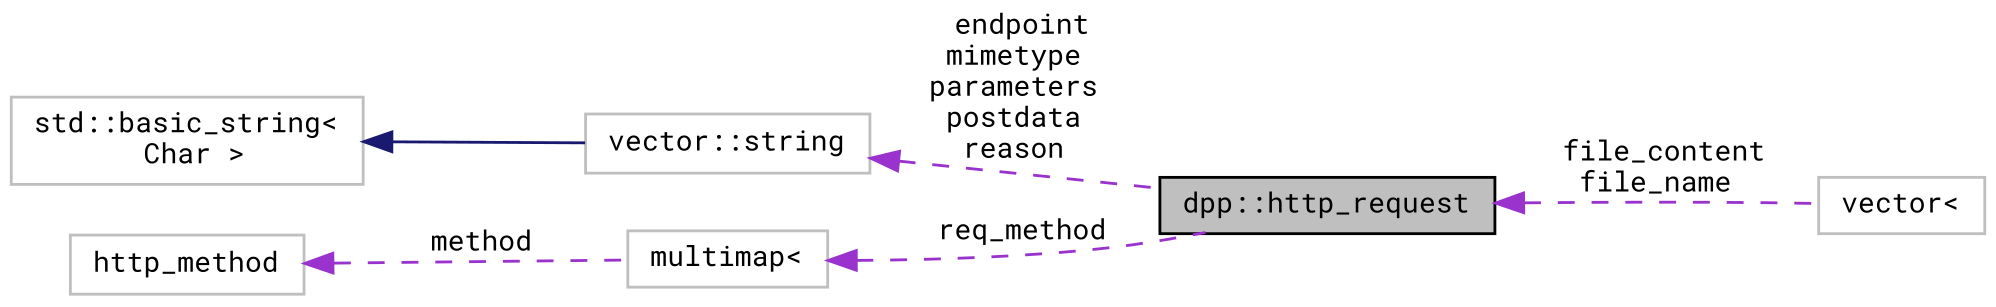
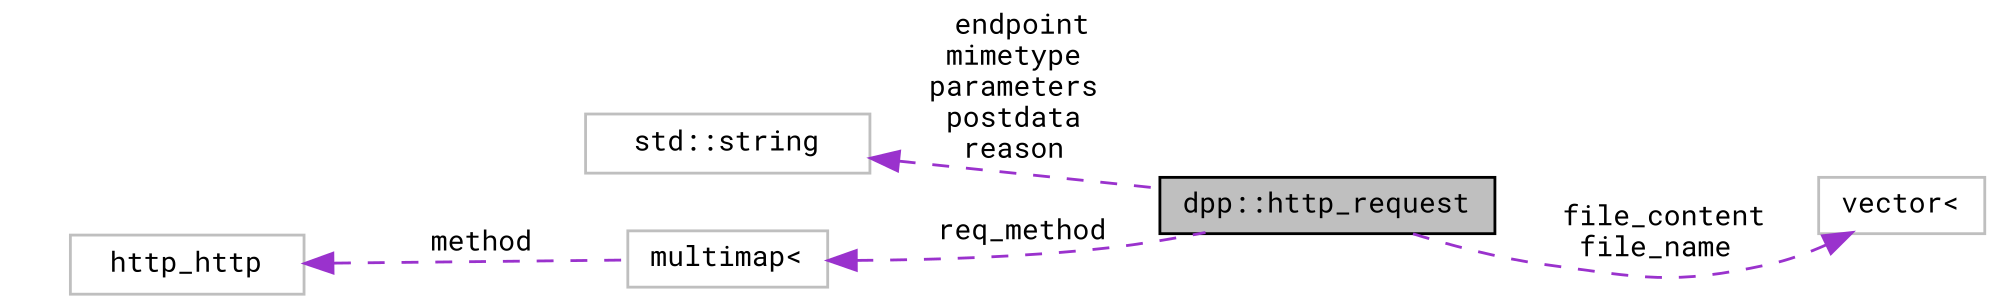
(187, 141) -> none
(728, 144) -> (728, 144)
(1671, 202) -> (1617, 274)
(187, 265) -> (187, 265)
